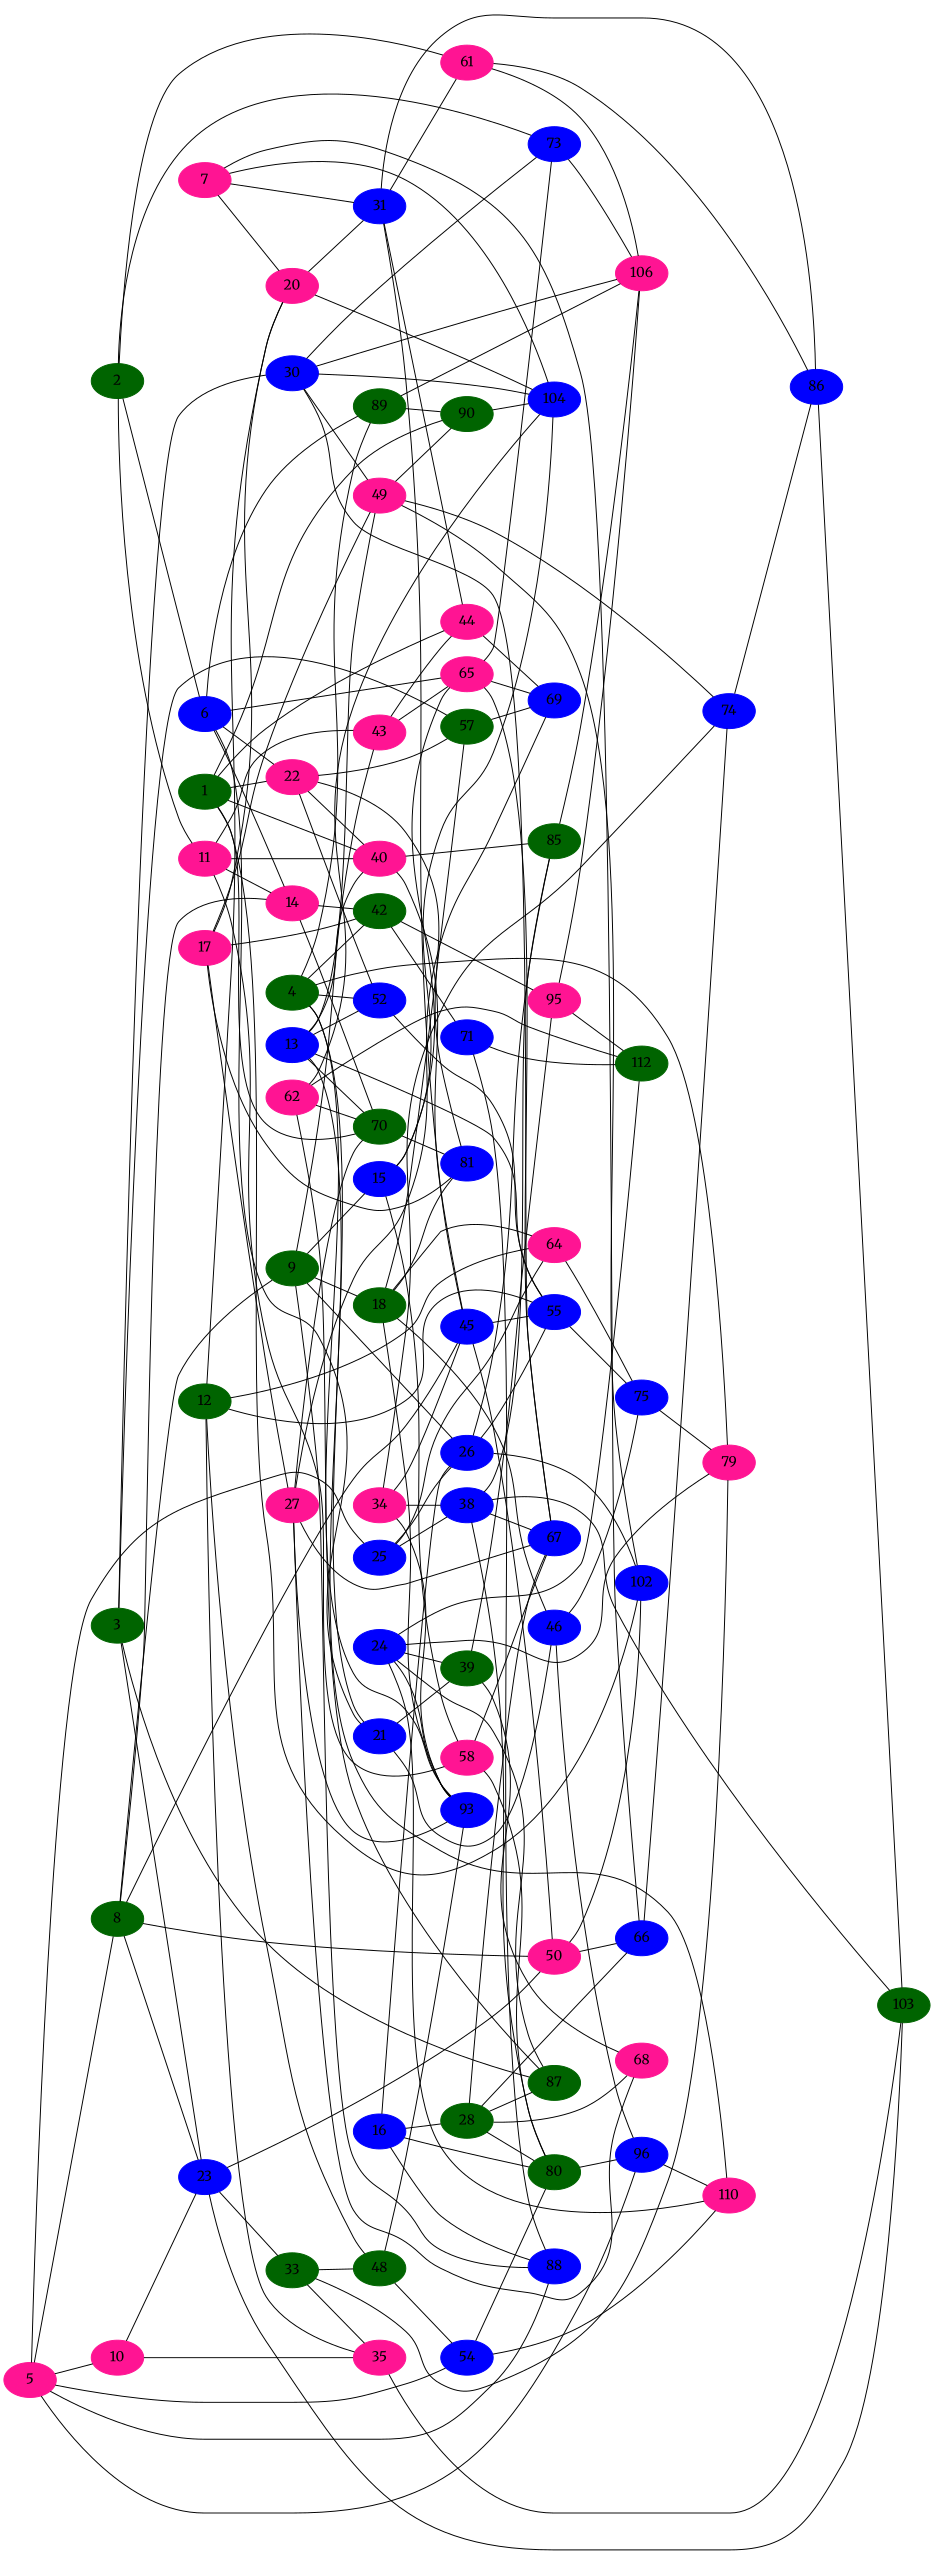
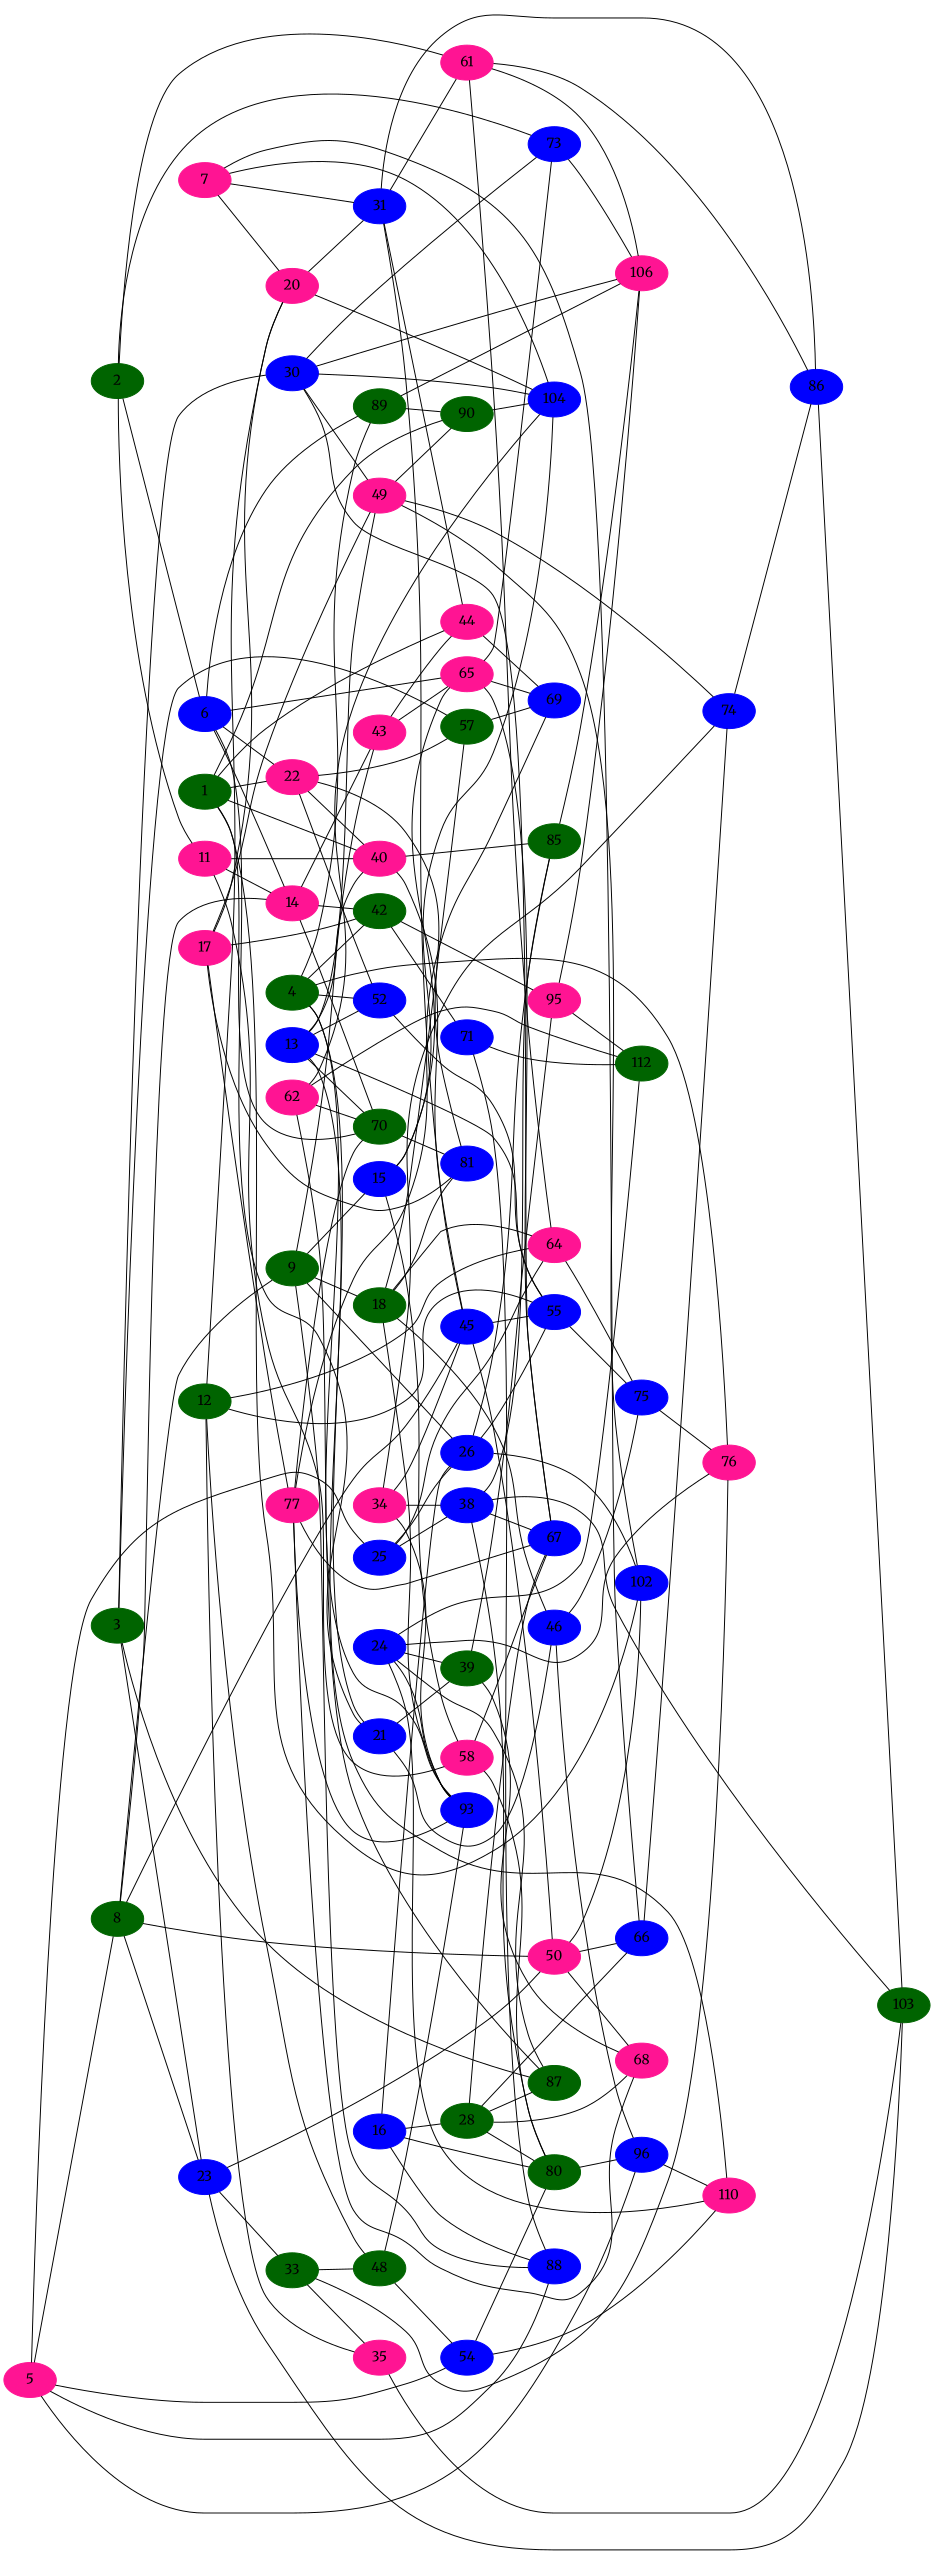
none -> (500, 511)
(257, 759) -> (353, 784)
(729, 1463) -> (729, 1463)
(292, 1505) -> (292, 1505)
none -> (591, 2000)
(117, 2358) -> none
